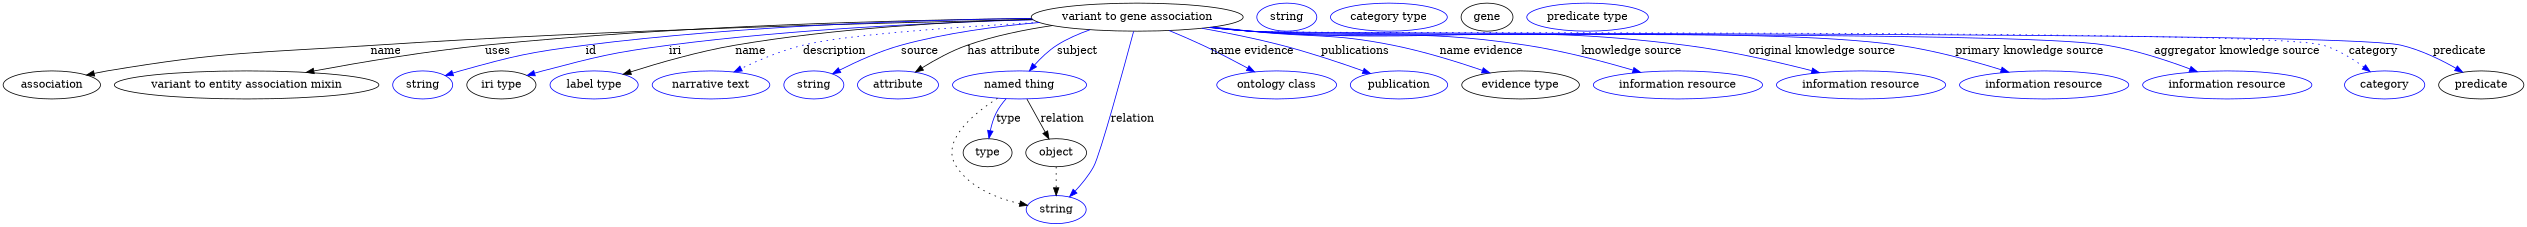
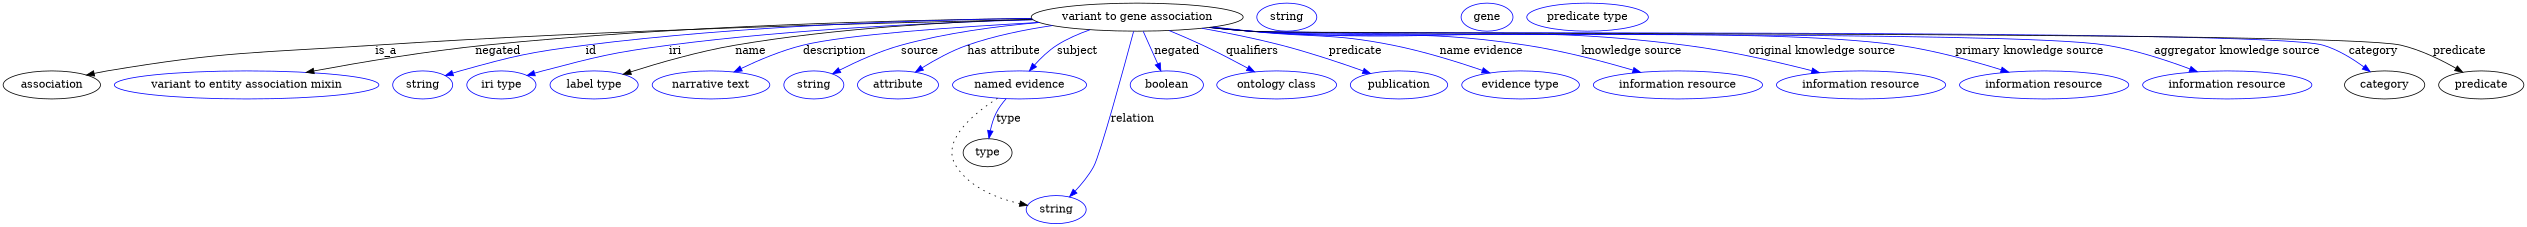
(1389, 17) -> none
(1487, 17) -> (1487, 17)
(888, 33) -> (888, 33)
(1789, 33) -> (1789, 33)
(1835, 34) -> (1835, 34)
(985, 40) -> (985, 40)
(386, 51) -> (386, 51)
(498, 51) -> (498, 51)
(1252, 51) -> (1252, 51)
(1355, 51) -> (1355, 51)
(247, 85) -> (247, 85)
(501, 85) -> (501, 85)
(1020, 85) -> (1020, 85)
none -> (1167, 85)
(1521, 85) -> (1521, 85)
(2385, 85) -> (2385, 85)
(1056, 153) -> none
